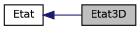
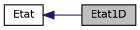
(109, 15) -> (109, 15)
